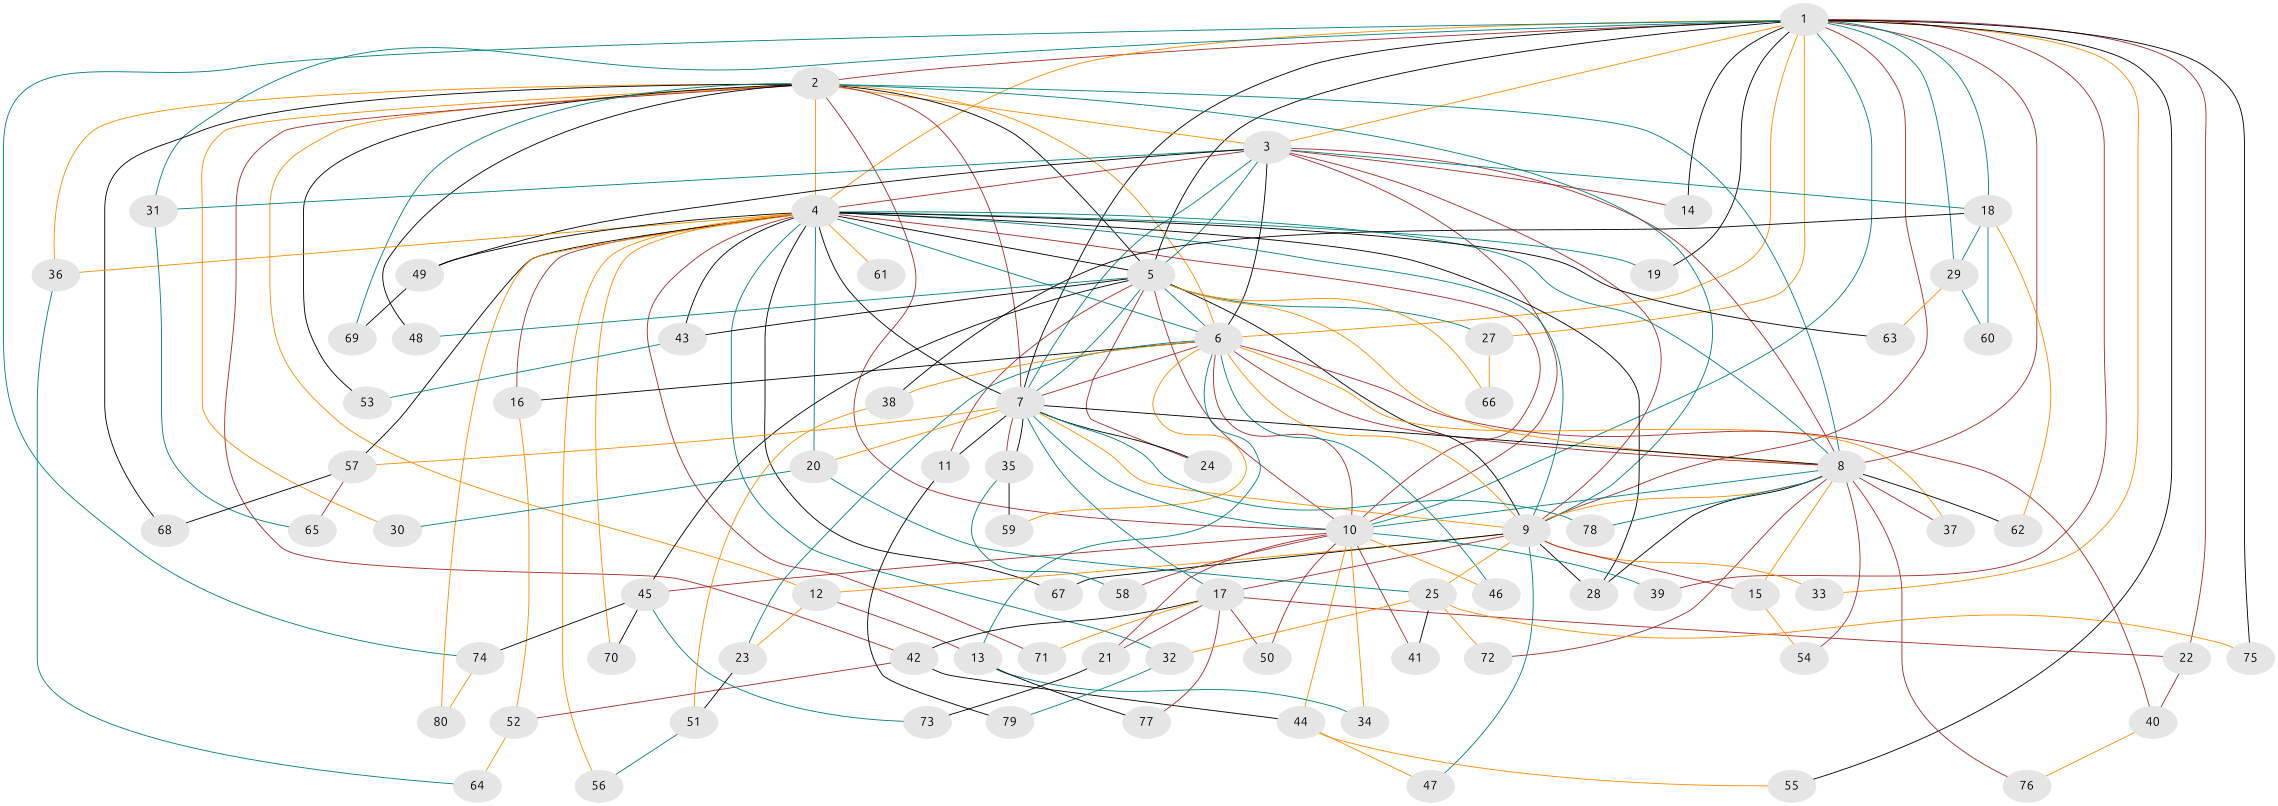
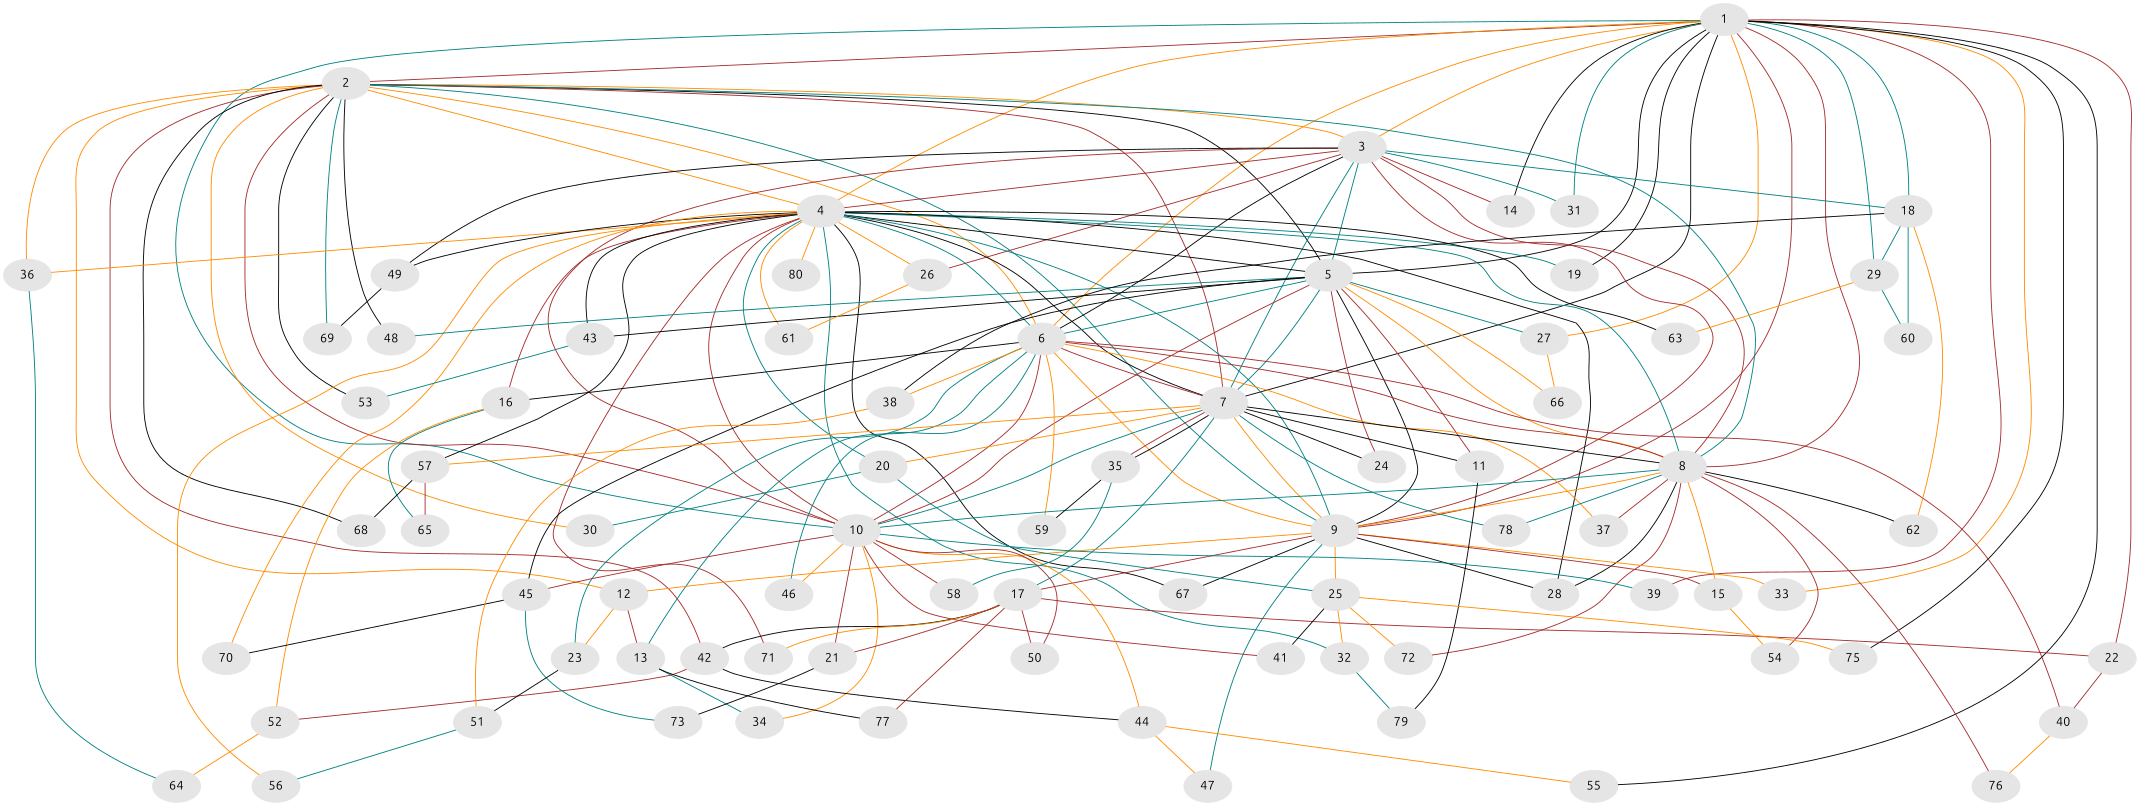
none -> (927, 275)
(162, 414) -> (391, 454)
(480, 659) -> none
